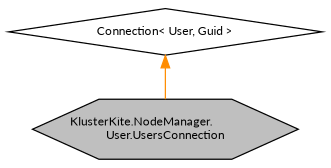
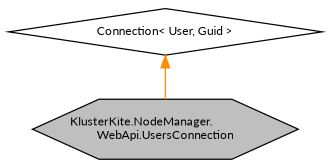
(165, 129) -> (165, 129)
